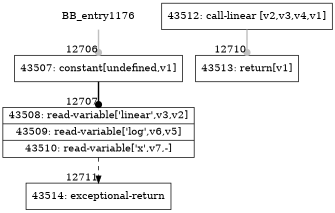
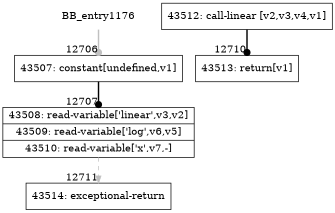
(247, 40) -> (247, 40)
(99, 167) -> (99, 167)
